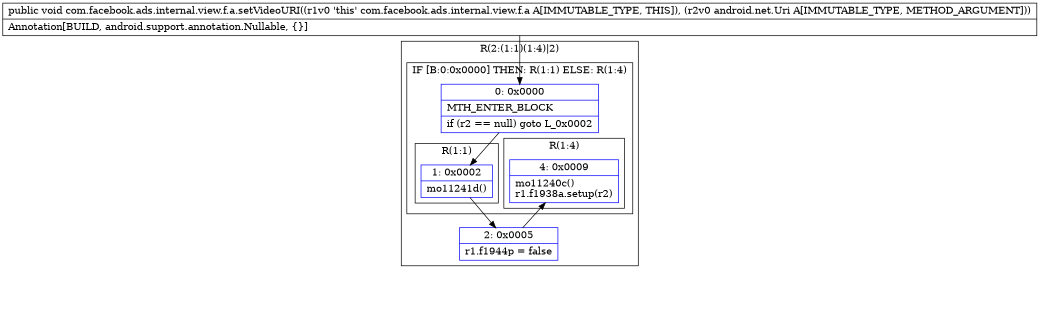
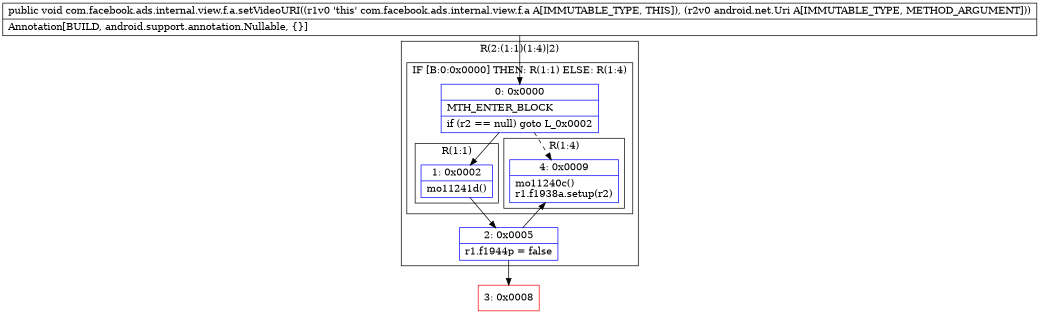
none -> (541, 143)
none -> (509, 298)
